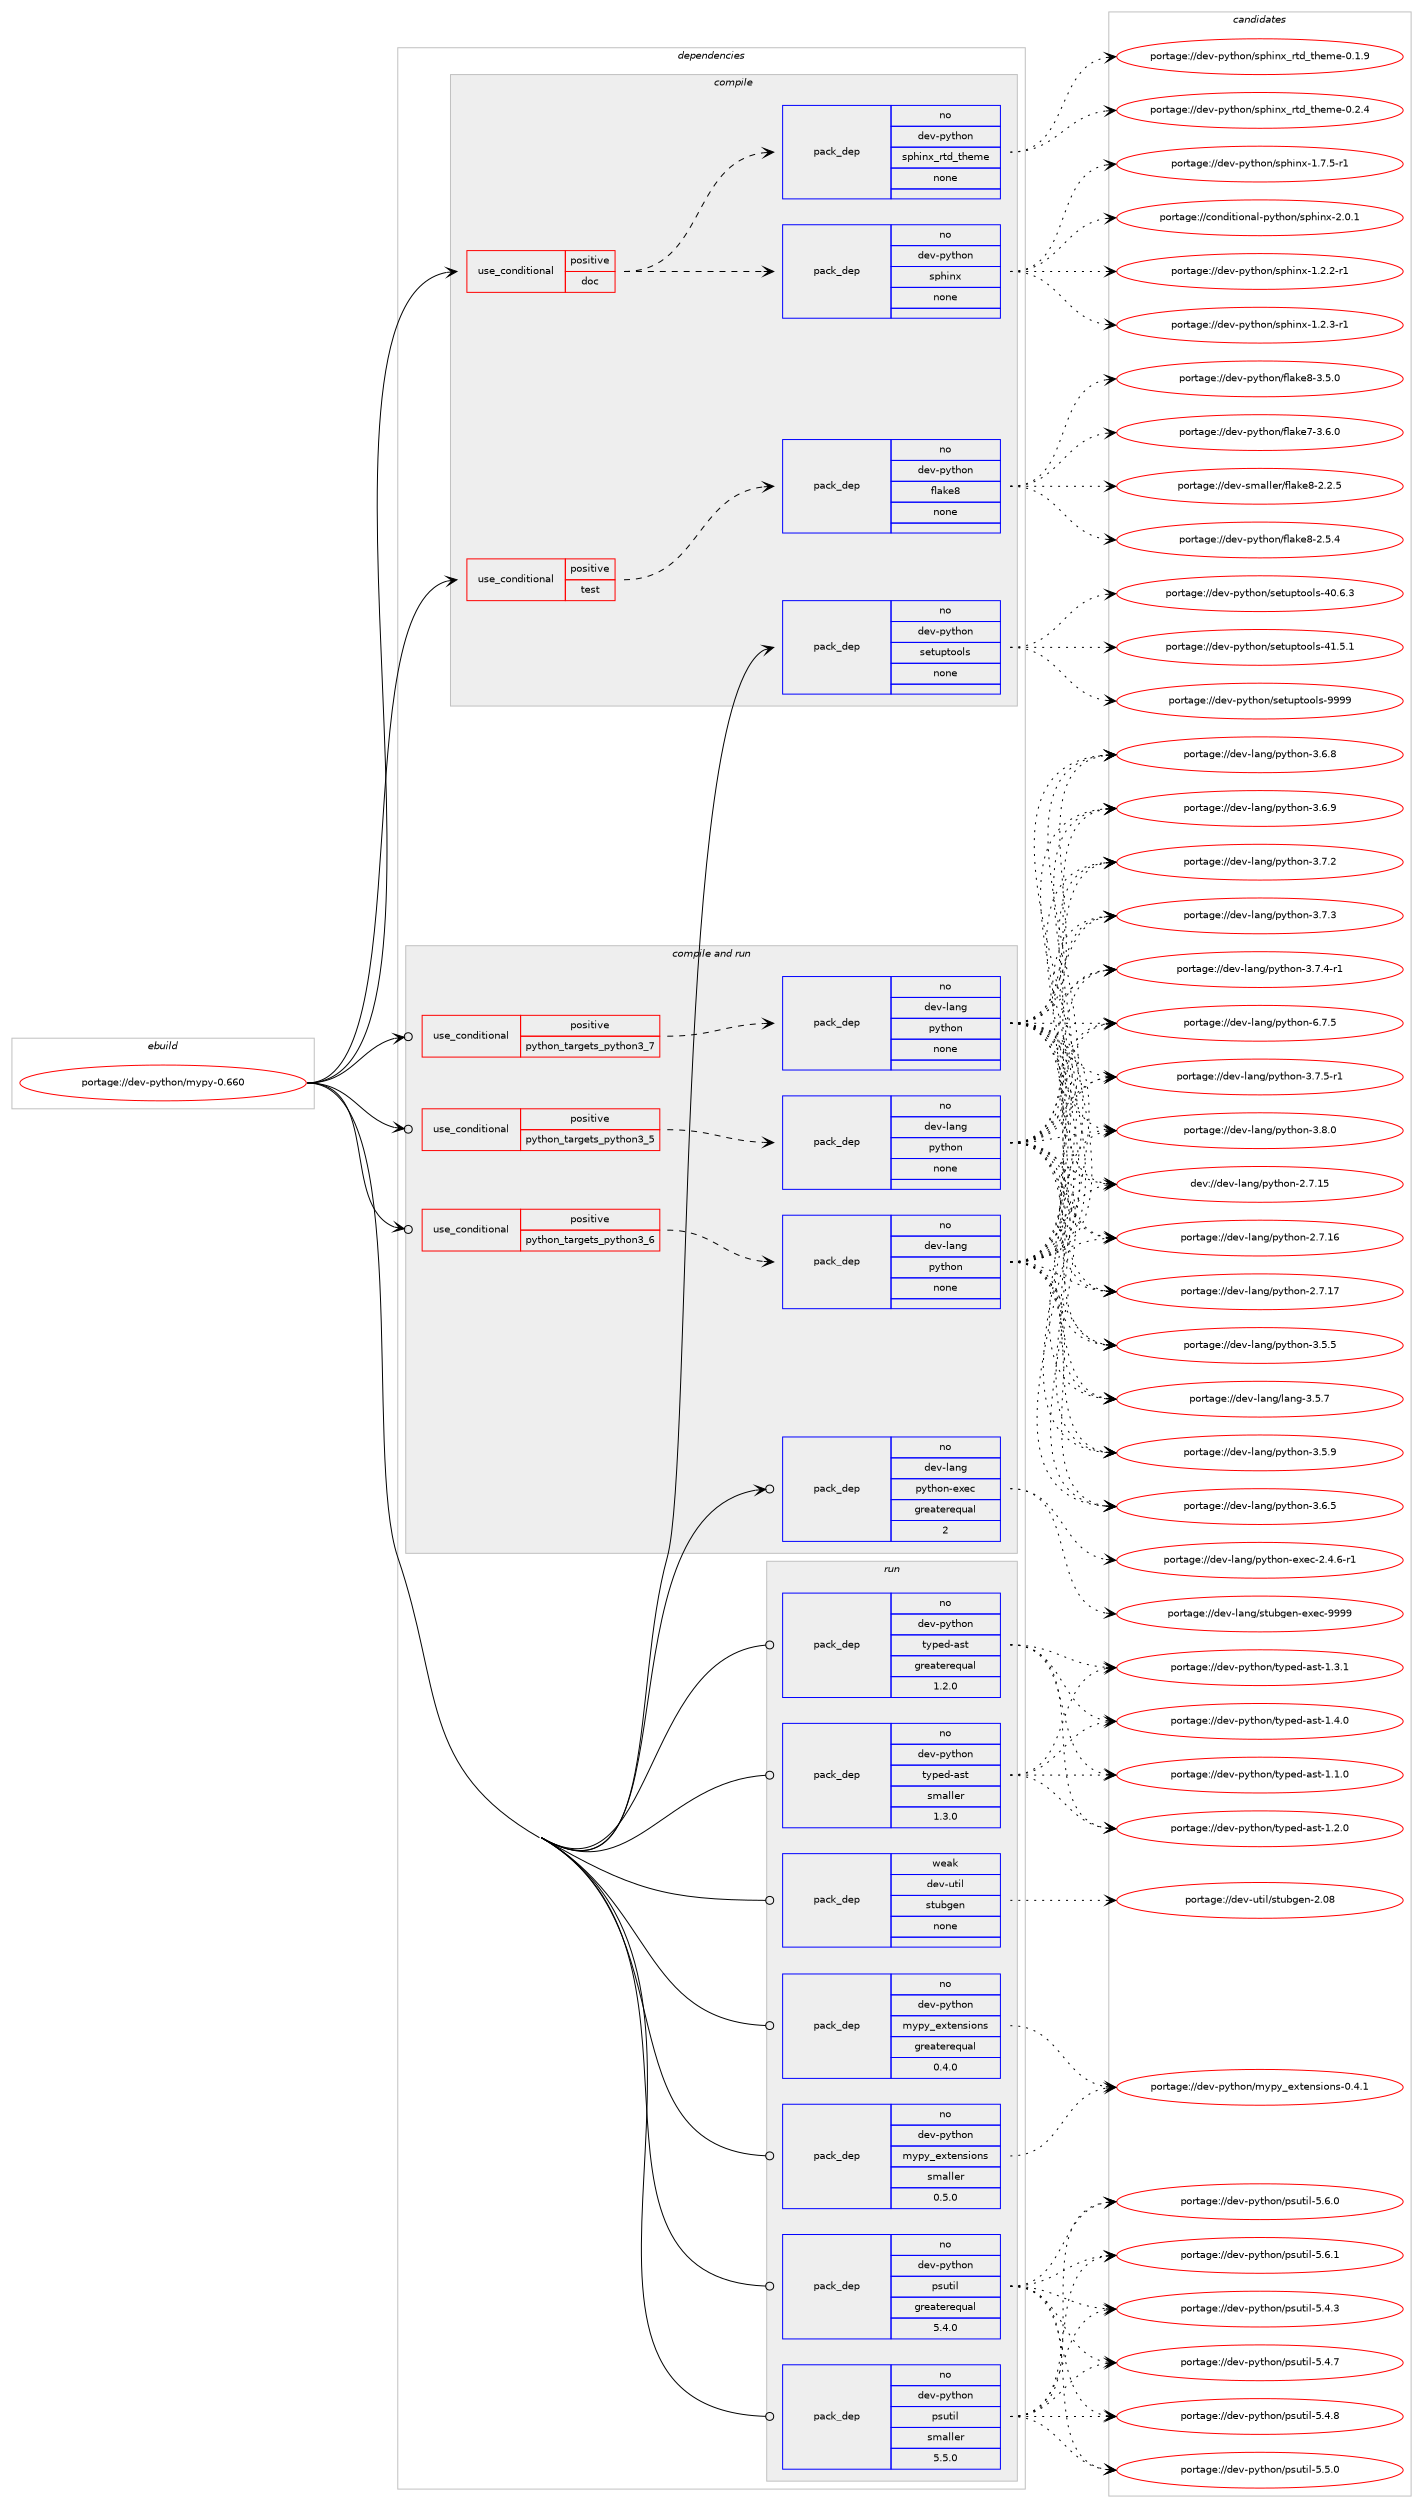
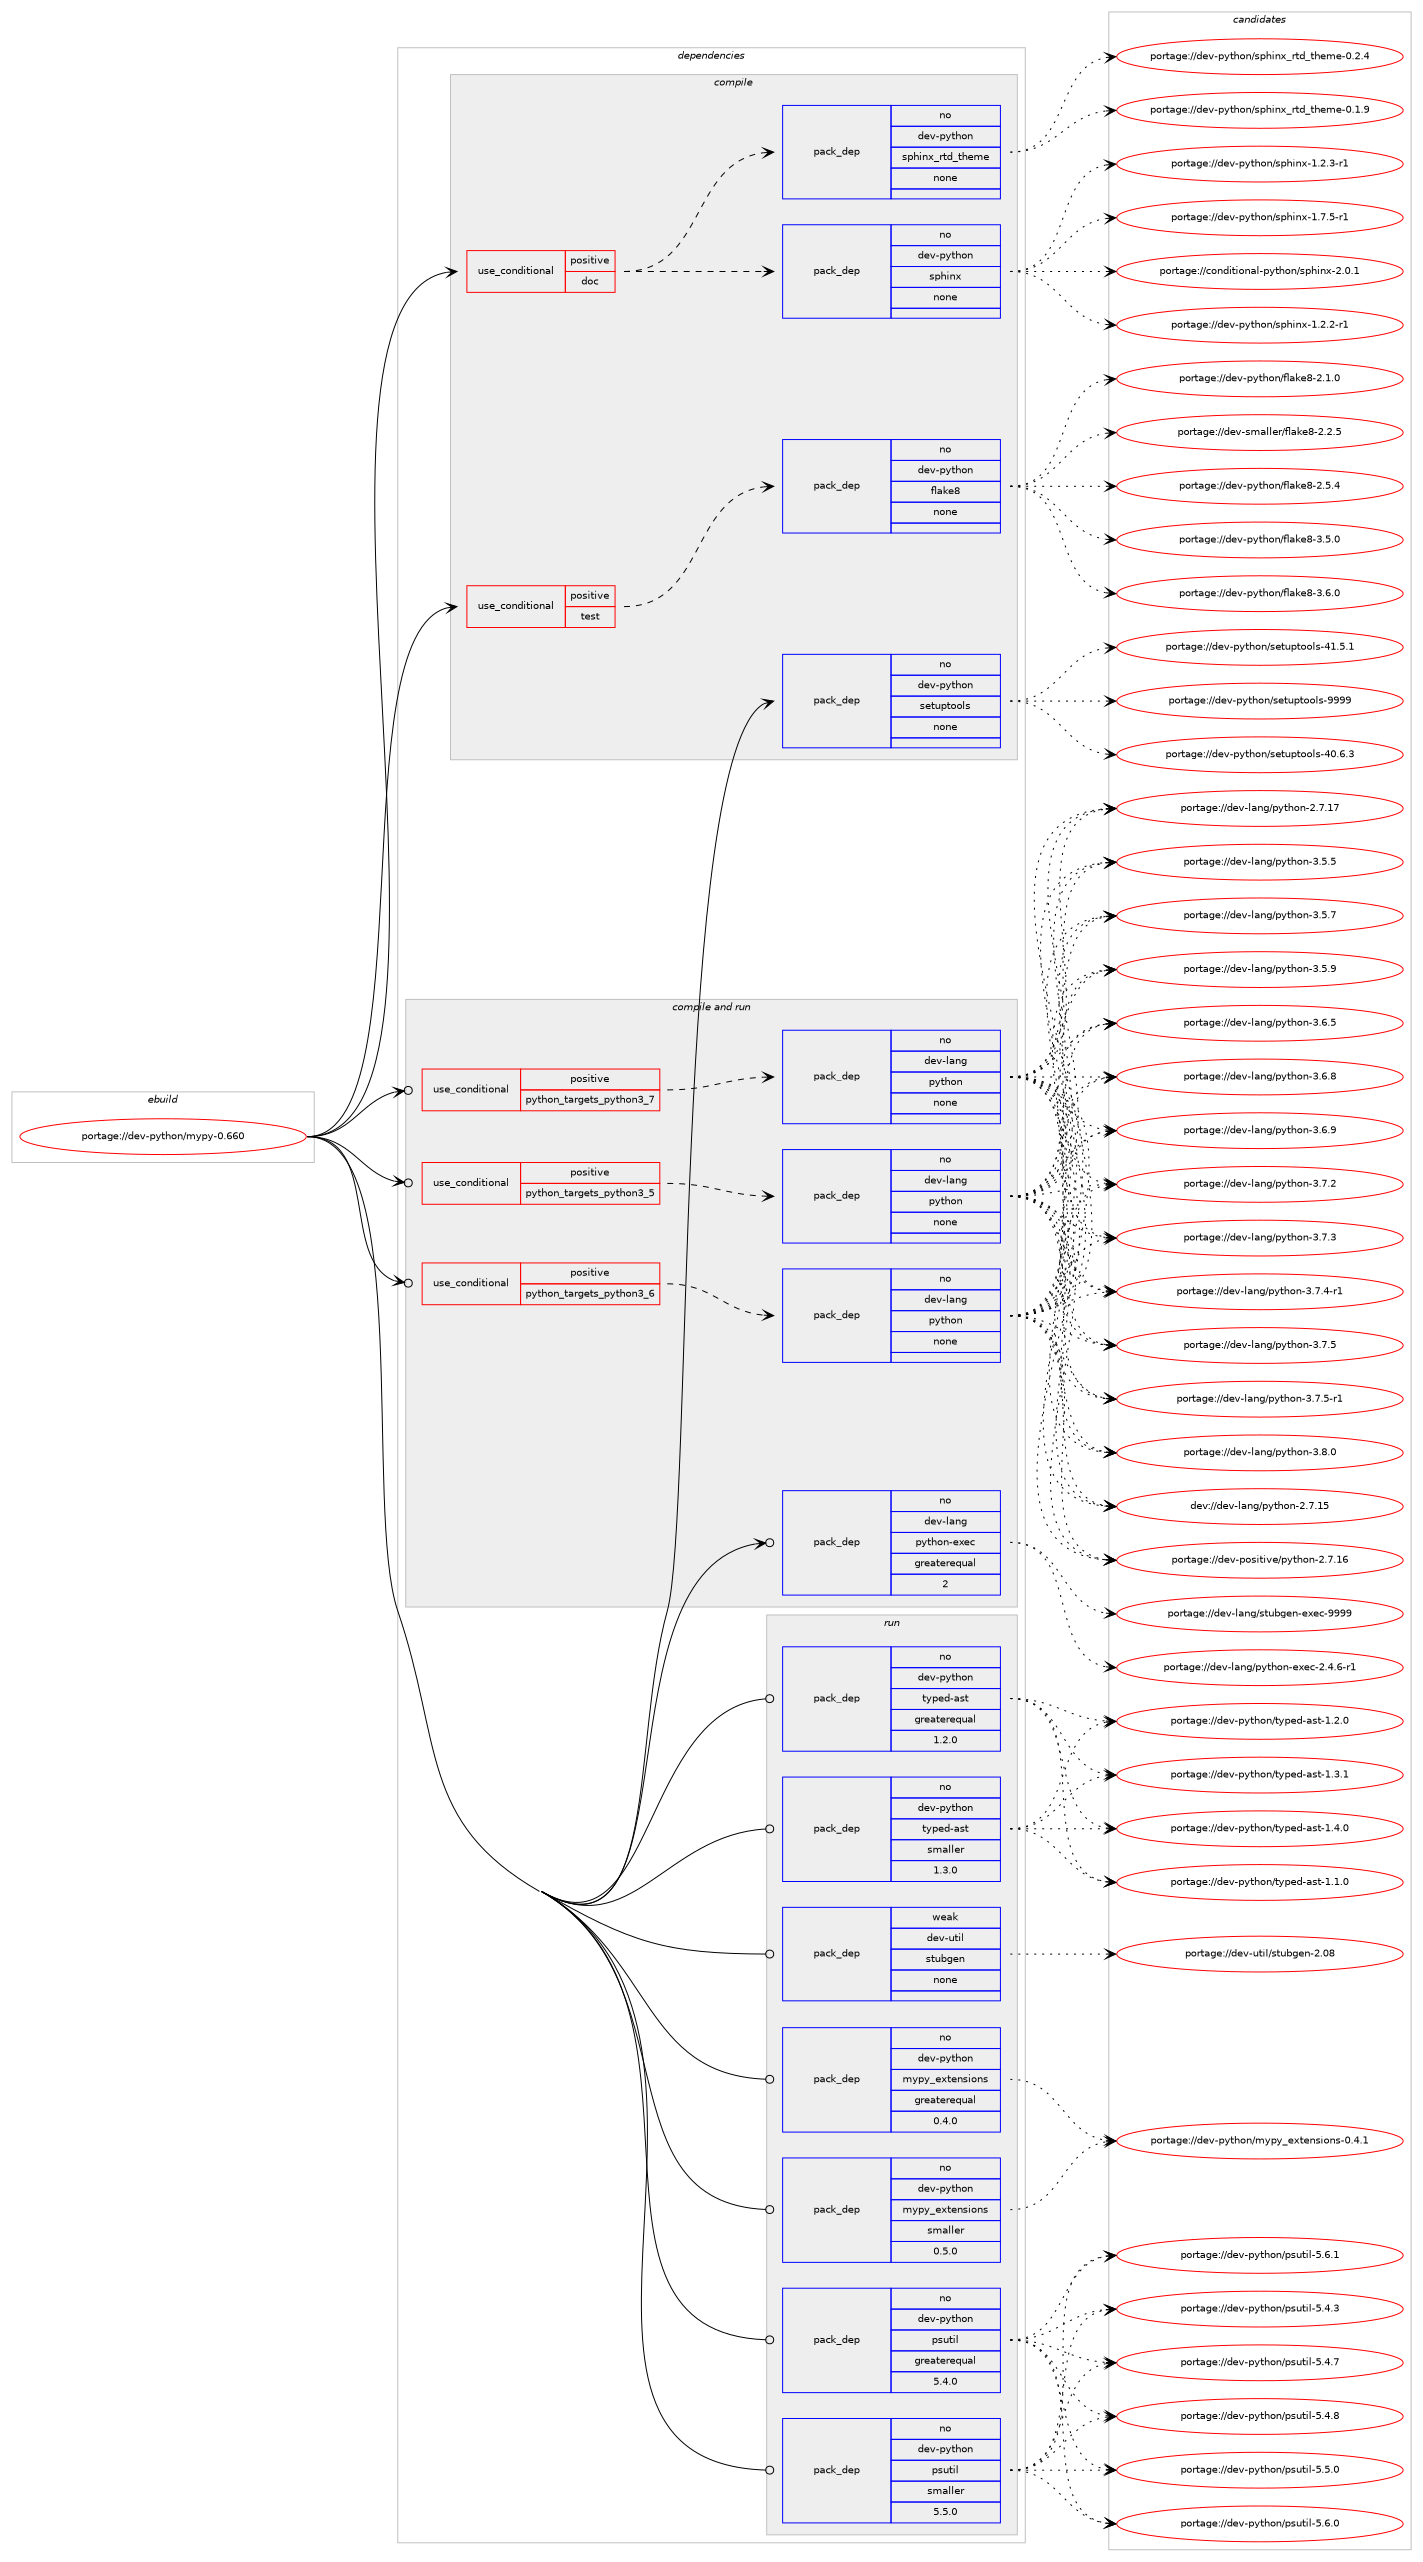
none -> (1260, 379)
(1260, 433) -> (1260, 594)
(1260, 1023) -> (1260, 1345)
(1260, 1238) -> (1260, 1560)
(1260, 1399) -> (1260, 916)
